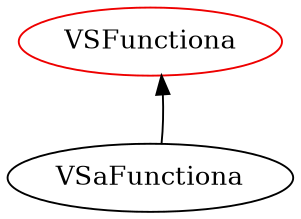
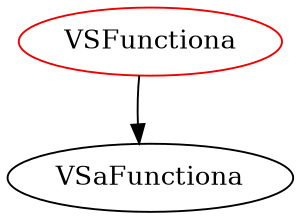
(163, 119) -> (138, 100)
